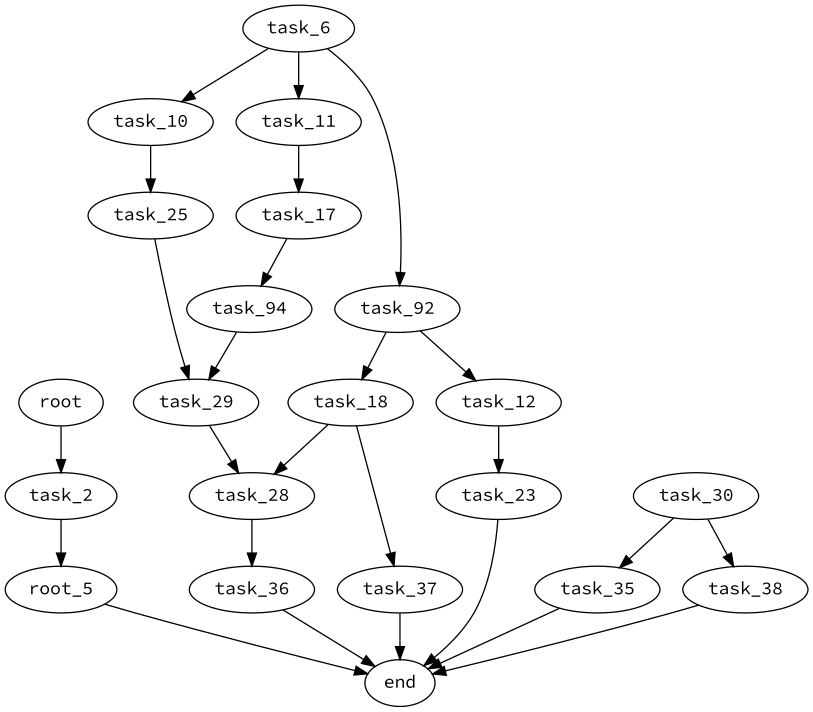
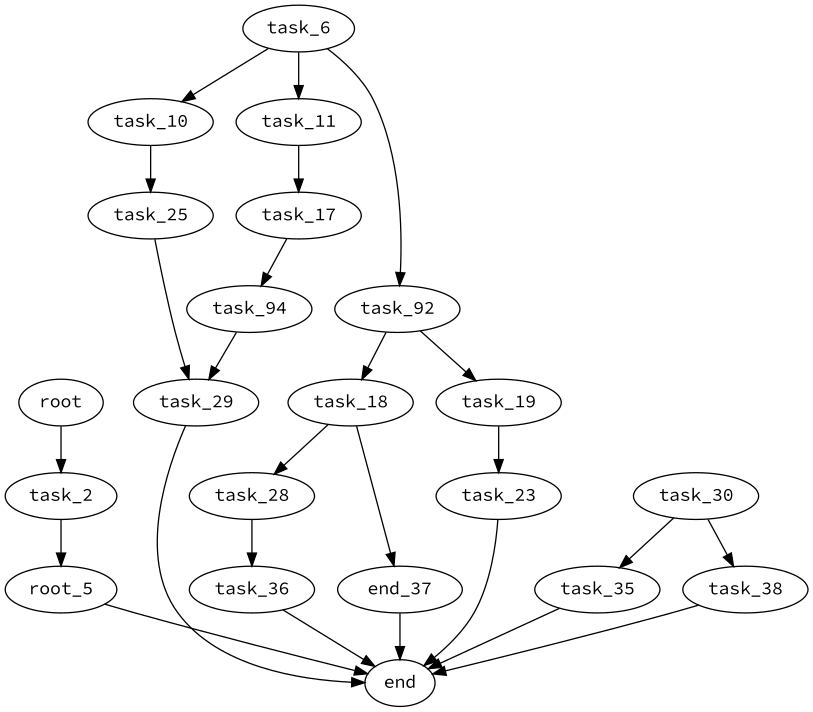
(499, 403) -> (499, 403)
(221, 444) -> (177, 612)
(400, 590) -> (400, 590)
